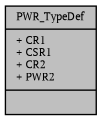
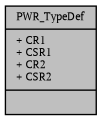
(36, 77) -> (35, 77)
